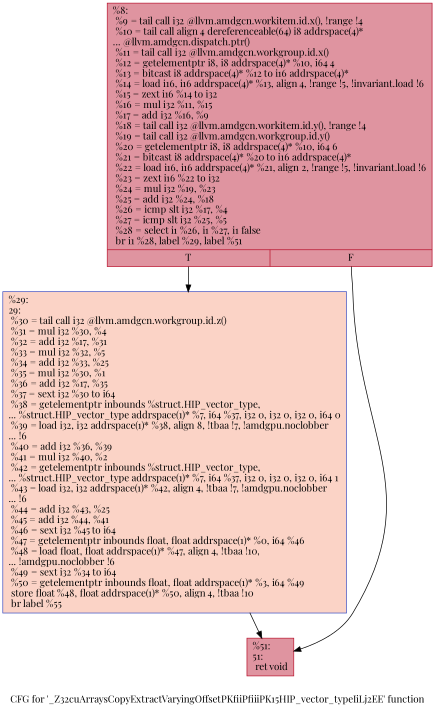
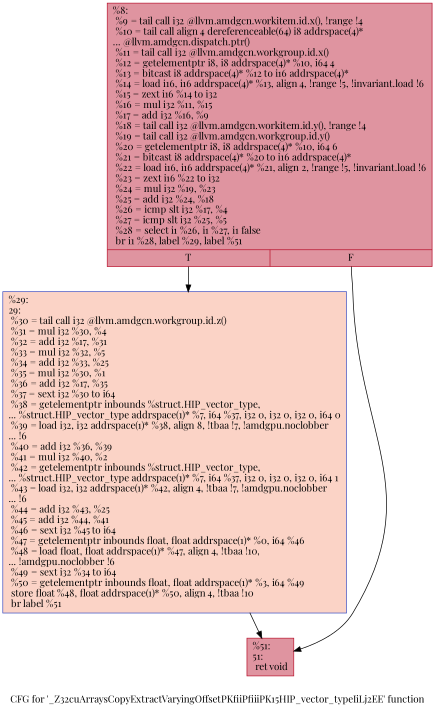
(35, 604) -> (35, 604)
